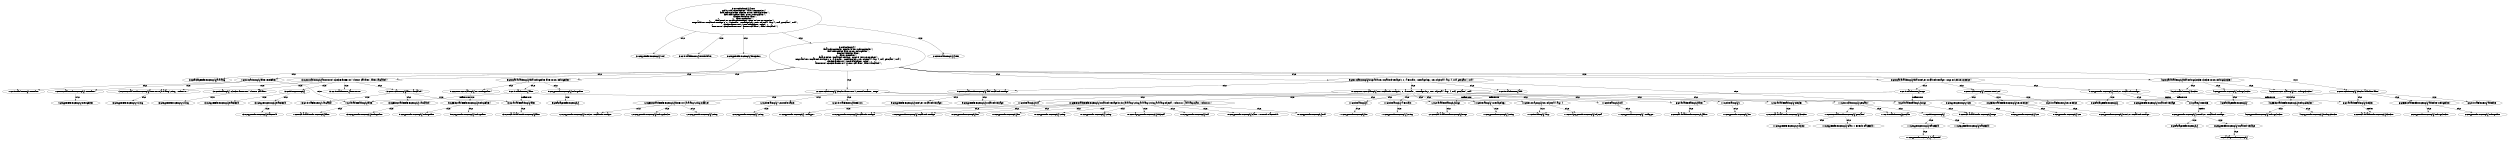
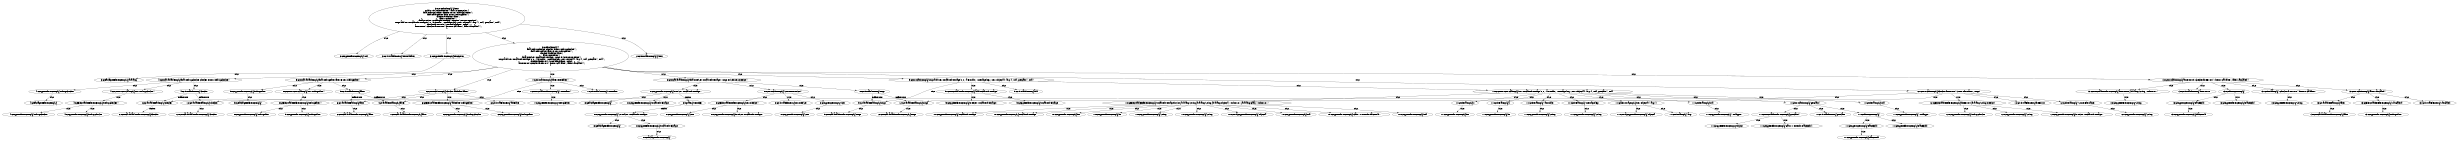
(521, 97) -> none
